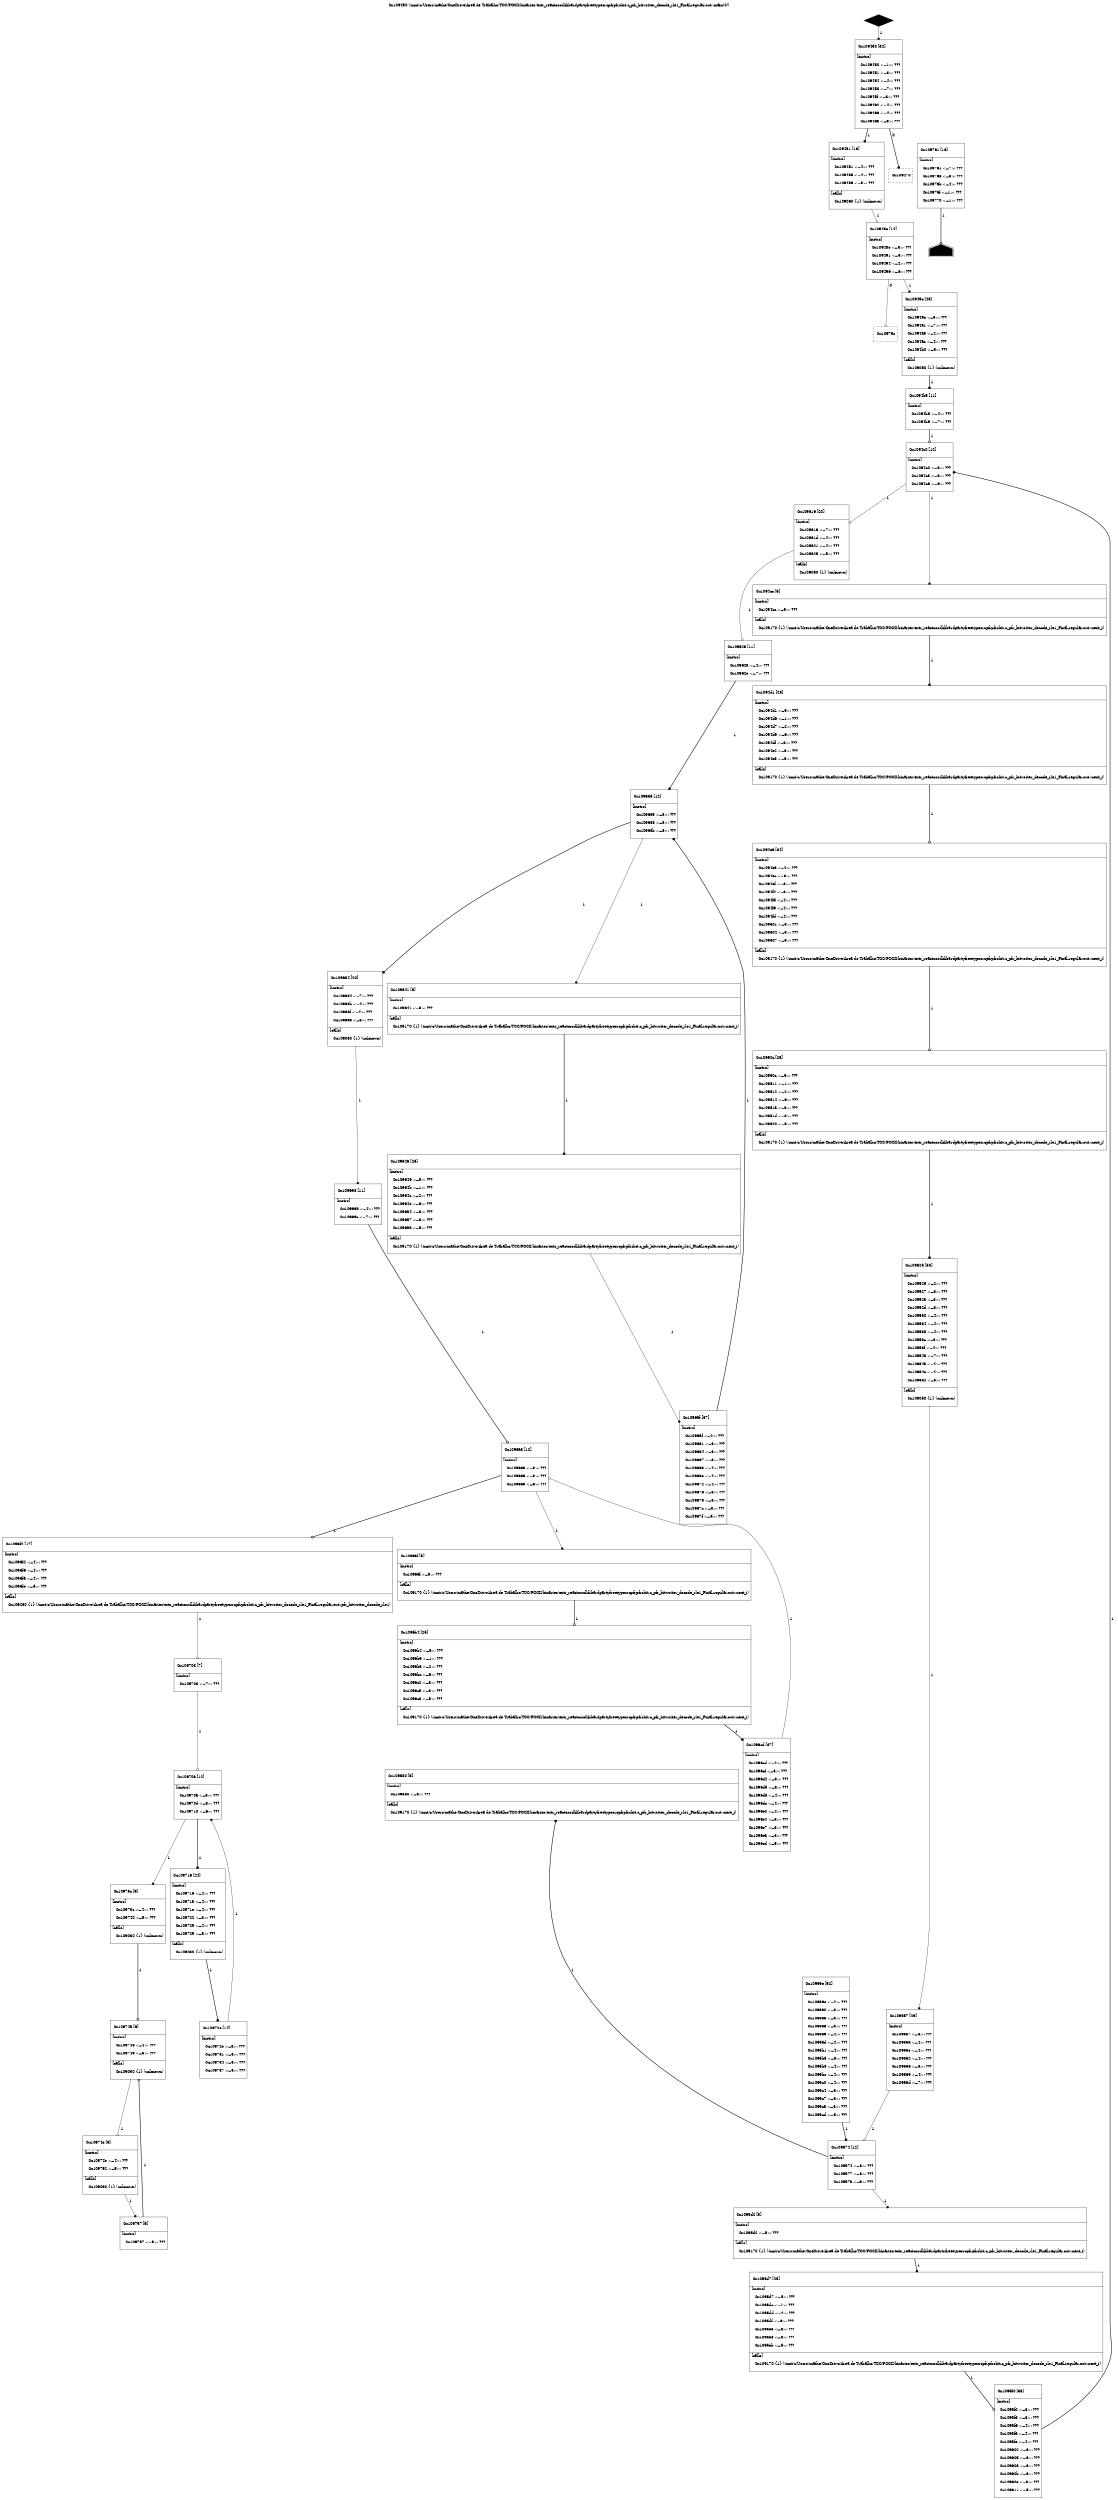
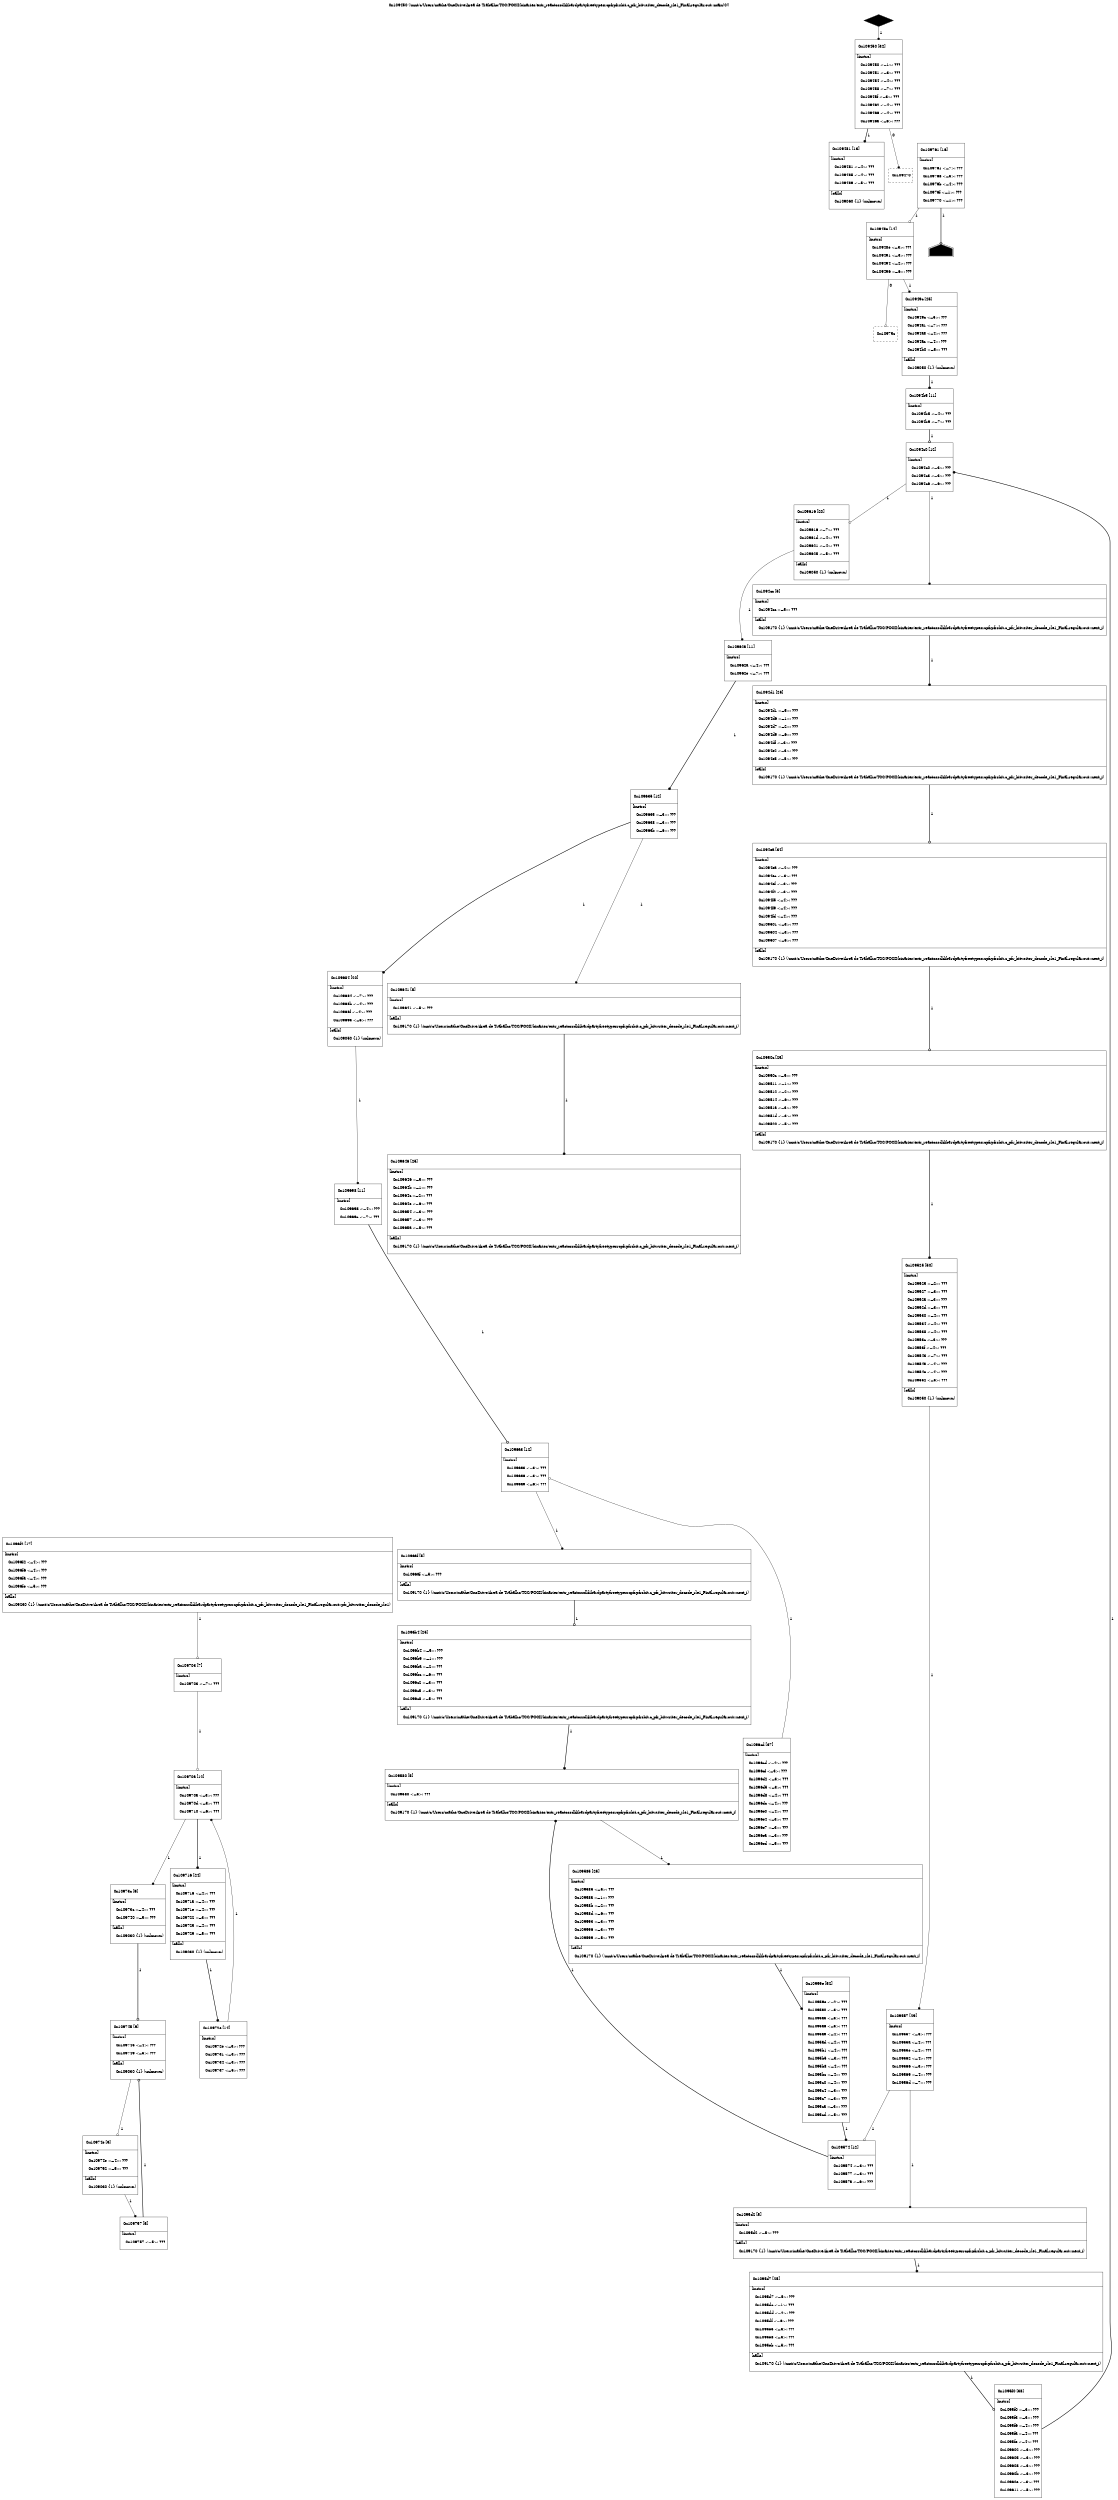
(894, 148) -> (894, 148)
(874, 215) -> (915, 214)
(748, 583) -> (748, 583)
(703, 1467) -> none
(407, 1506) -> none
(733, 1731) -> (567, 1746)
none -> (746, 1914)
(880, 2198) -> (910, 2148)
